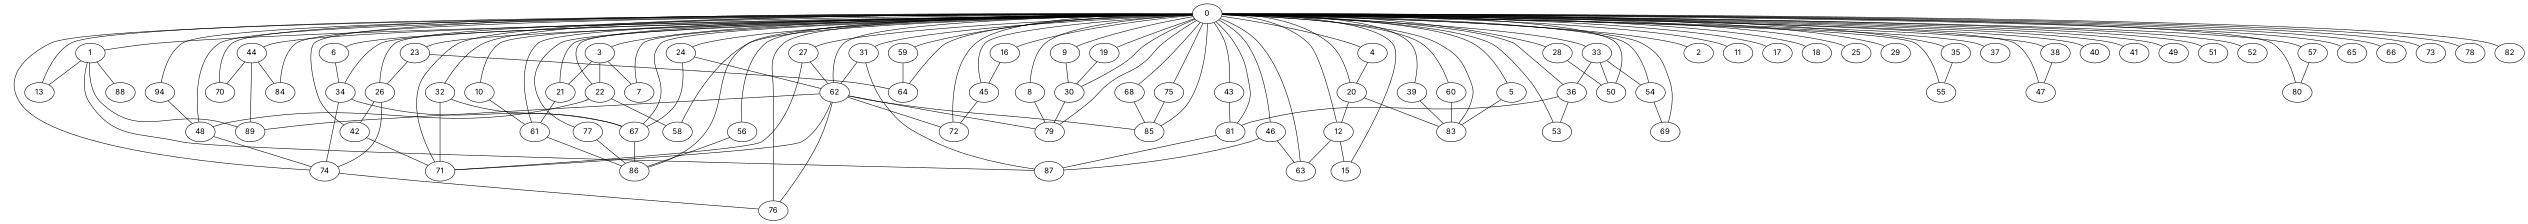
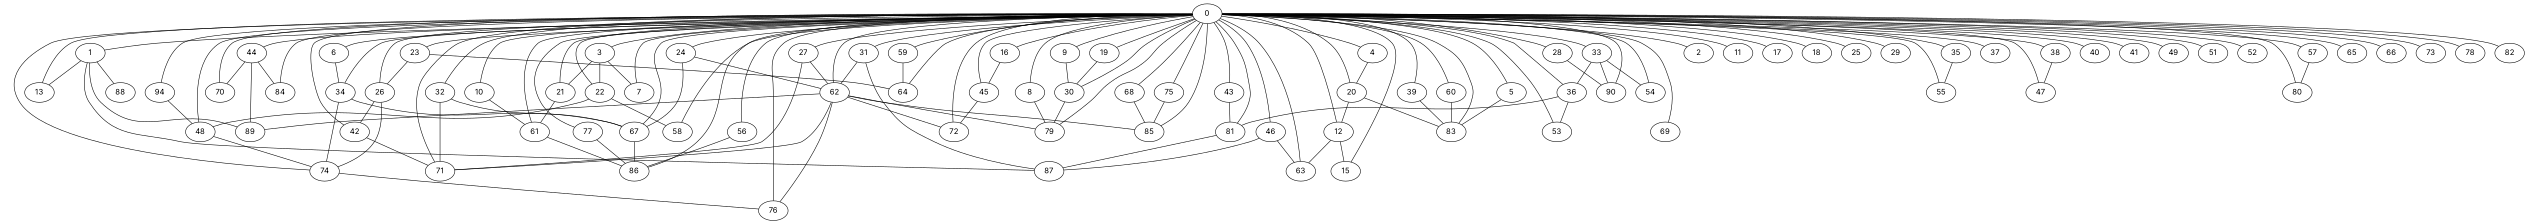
(1611, 92) -> (1611, 92)
(1658, 112) -> none
